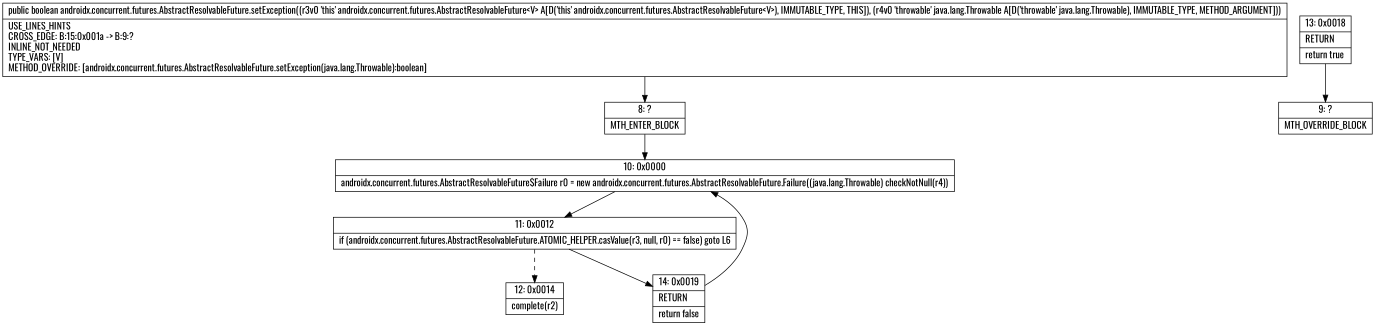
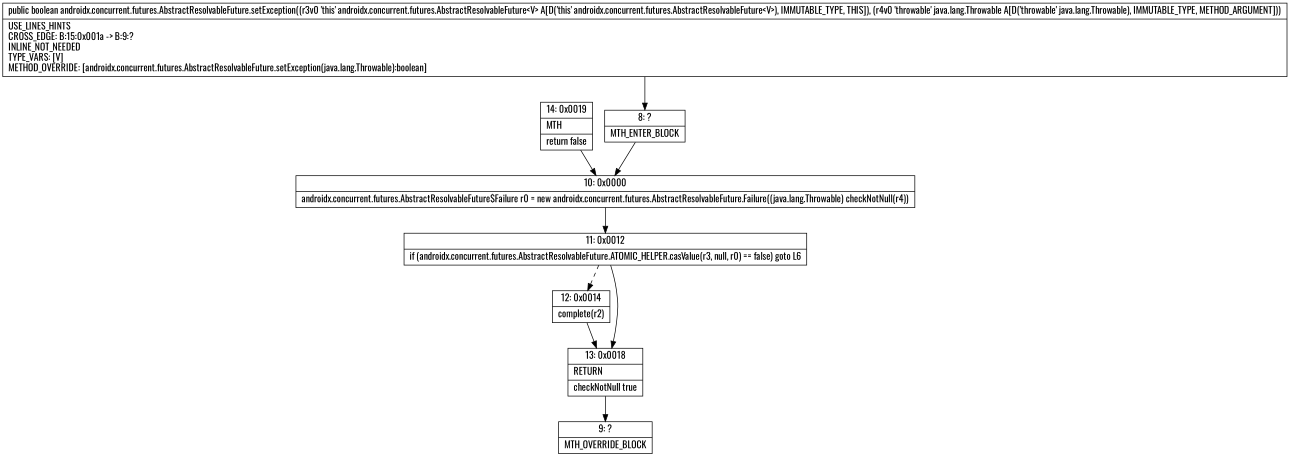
(1325, 55) -> (605, 388)
(608, 266) -> (618, 303)
(673, 298) -> (554, 126)
none -> (591, 332)
